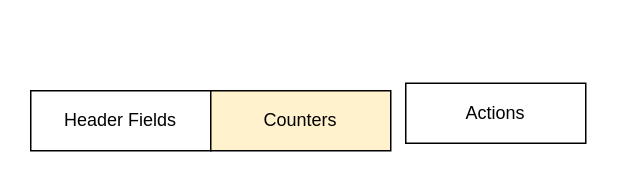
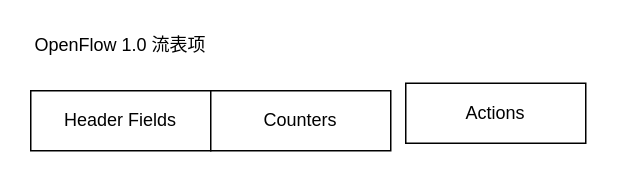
none -> (121, 46)
(301, 121) -> (301, 121)
